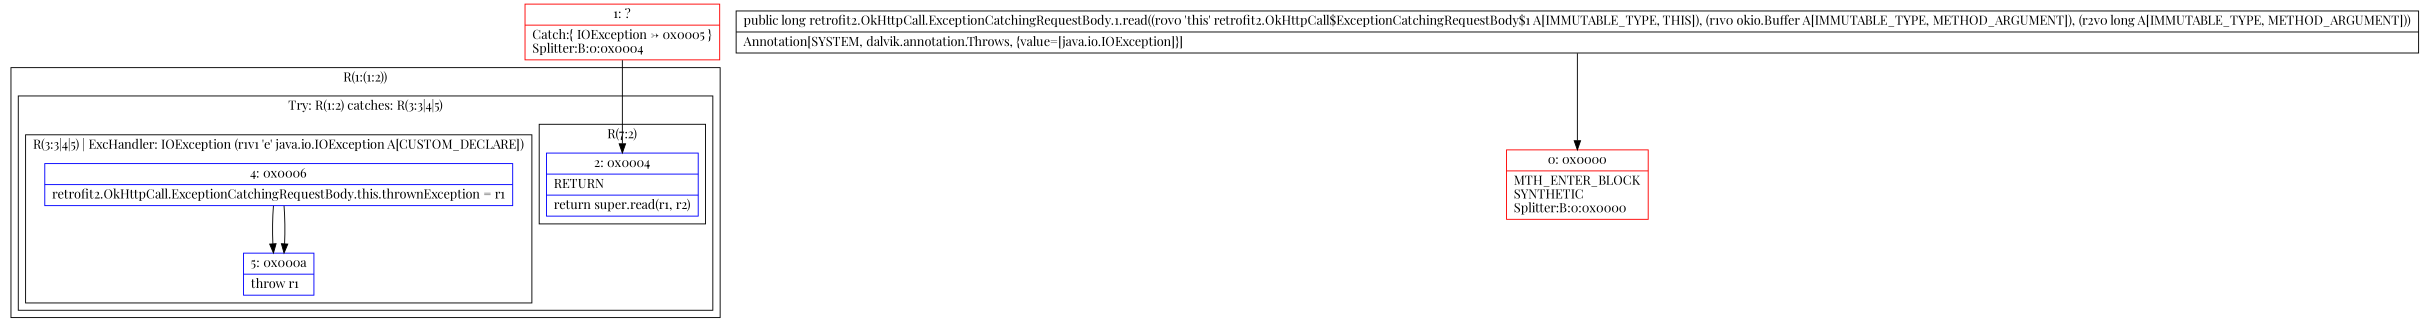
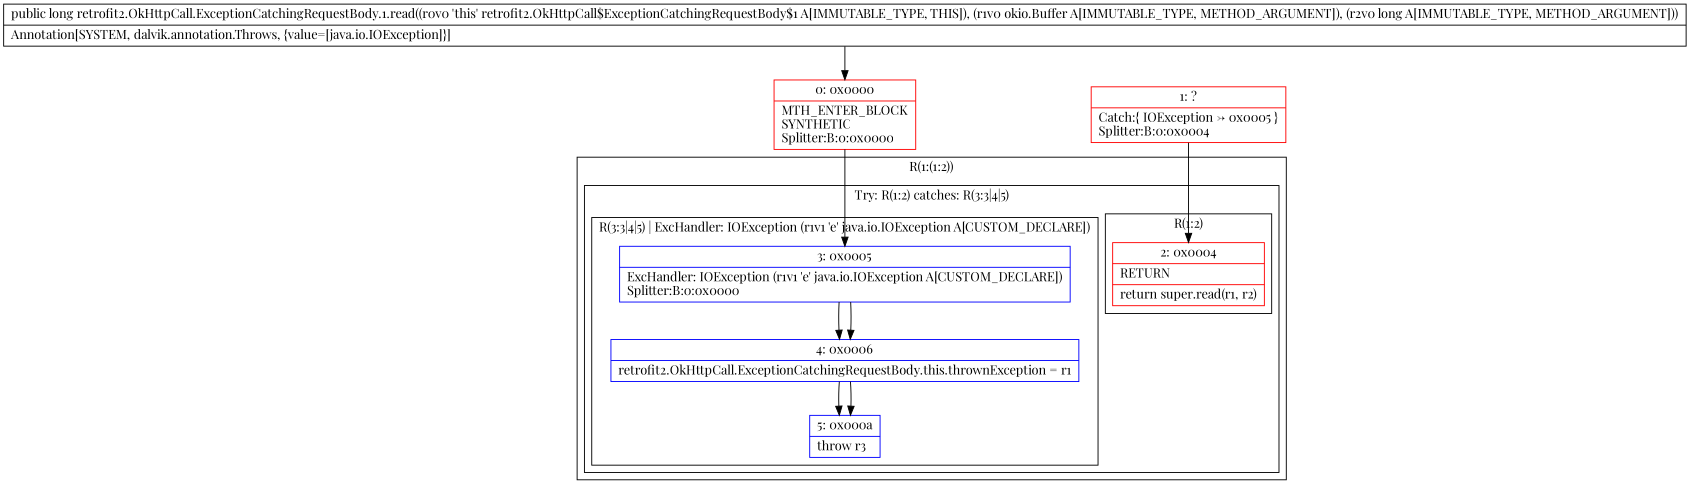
(622, 135) -> (1189, 224)
(622, 185) -> (1189, 274)
none -> (845, 274)
(275, 284) -> (842, 446)
